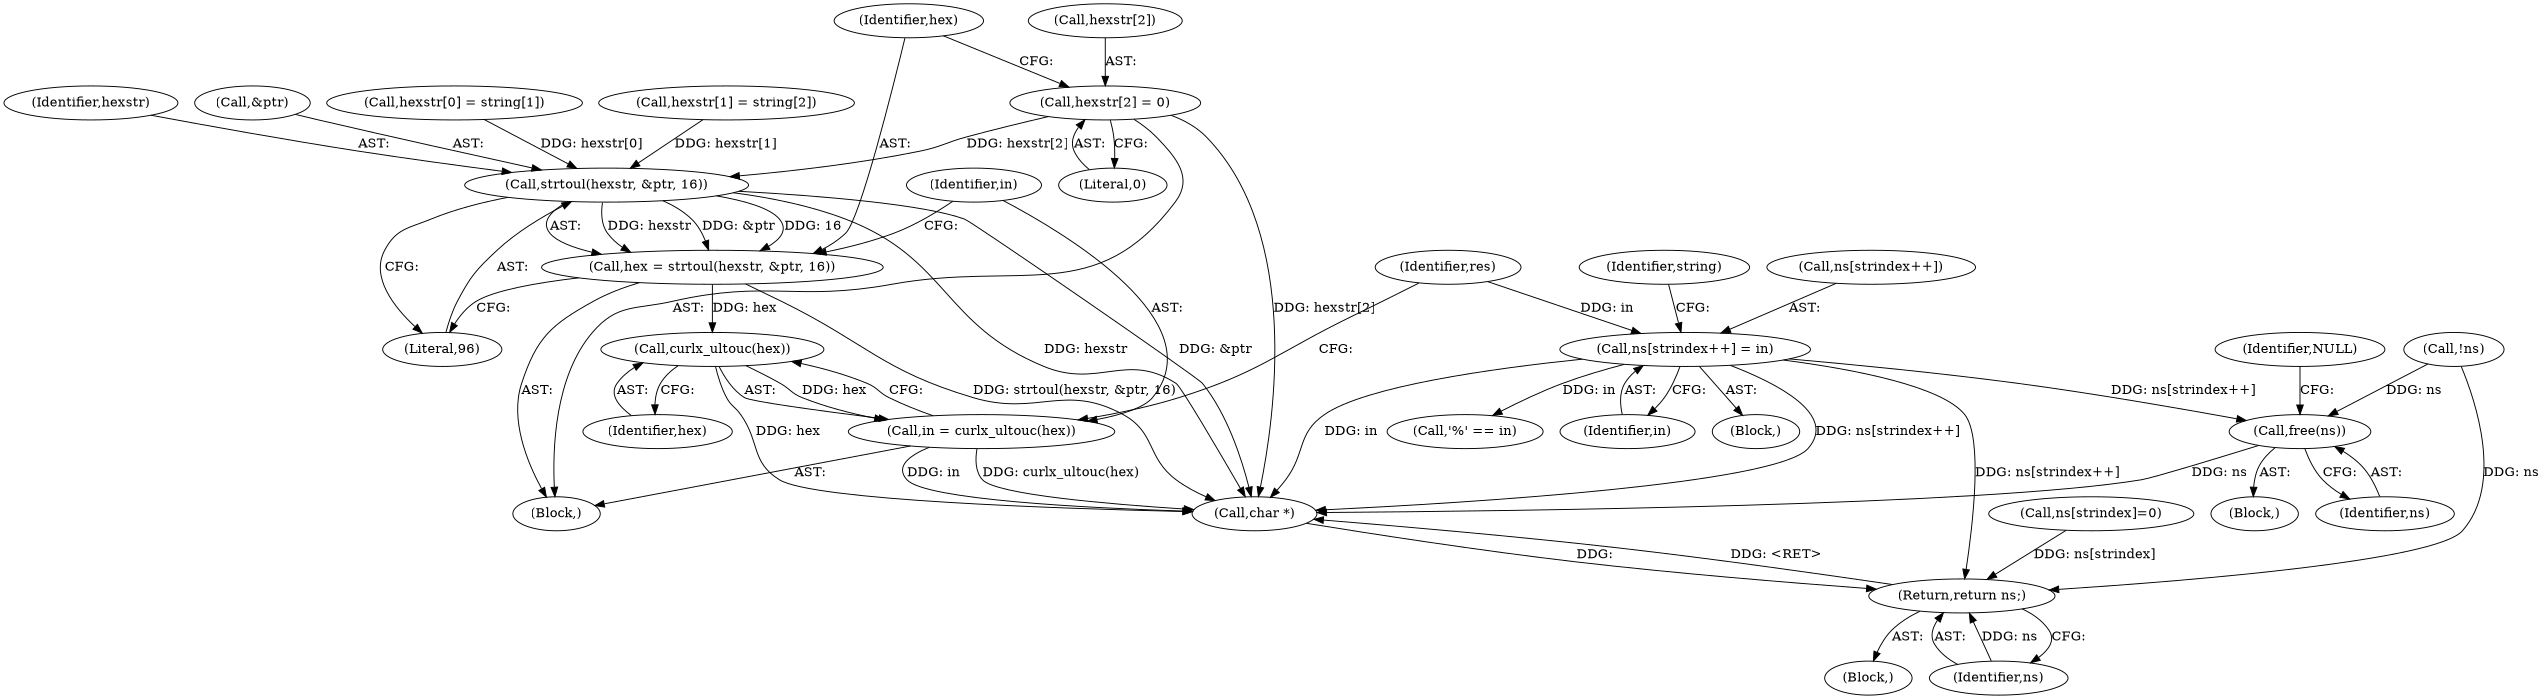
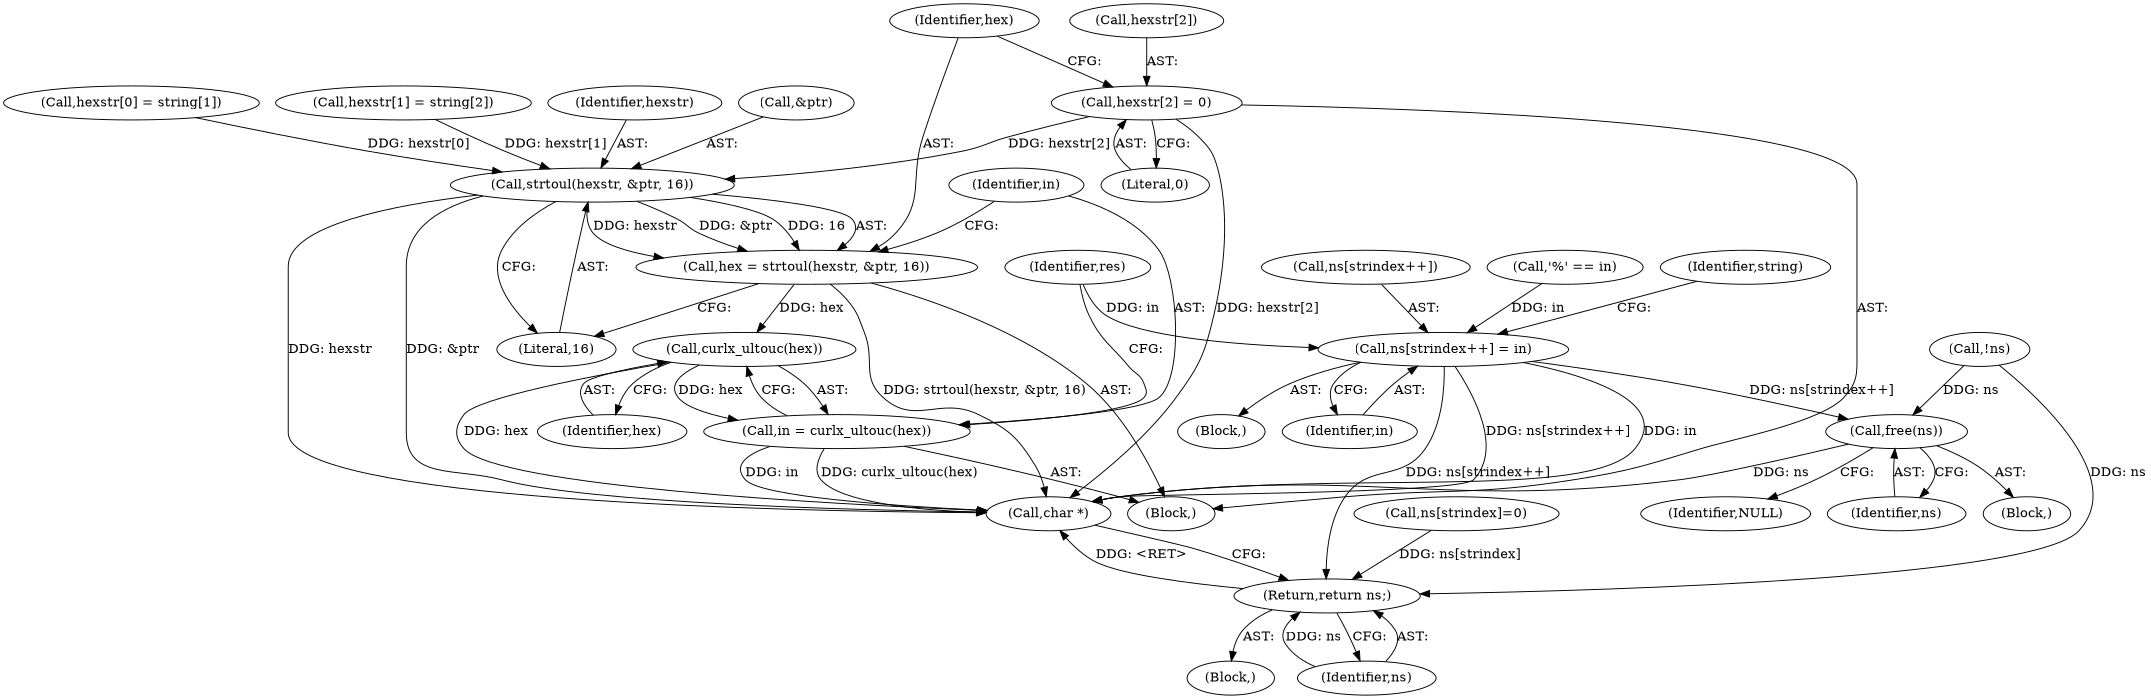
(442, 349) -> (556, 349)
(1561, 384) -> (1509, 305)
(2300, 386) -> (1826, 474)
(1597, 555) -> (1251, 555)
